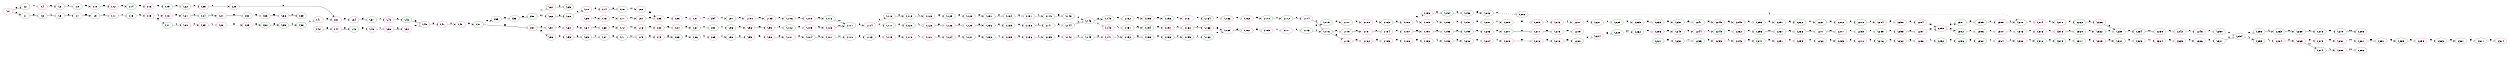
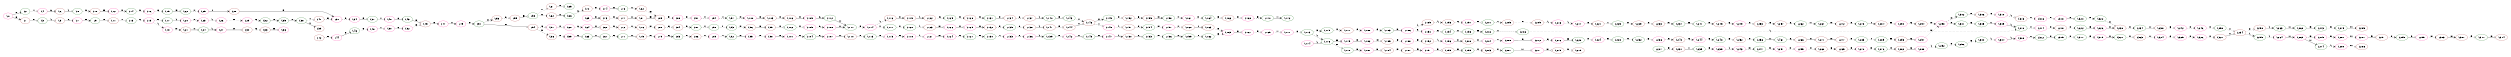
(292, 16) -> (310, 24)
(1296, 19) -> none
(1780, 32) -> (1781, 40)
